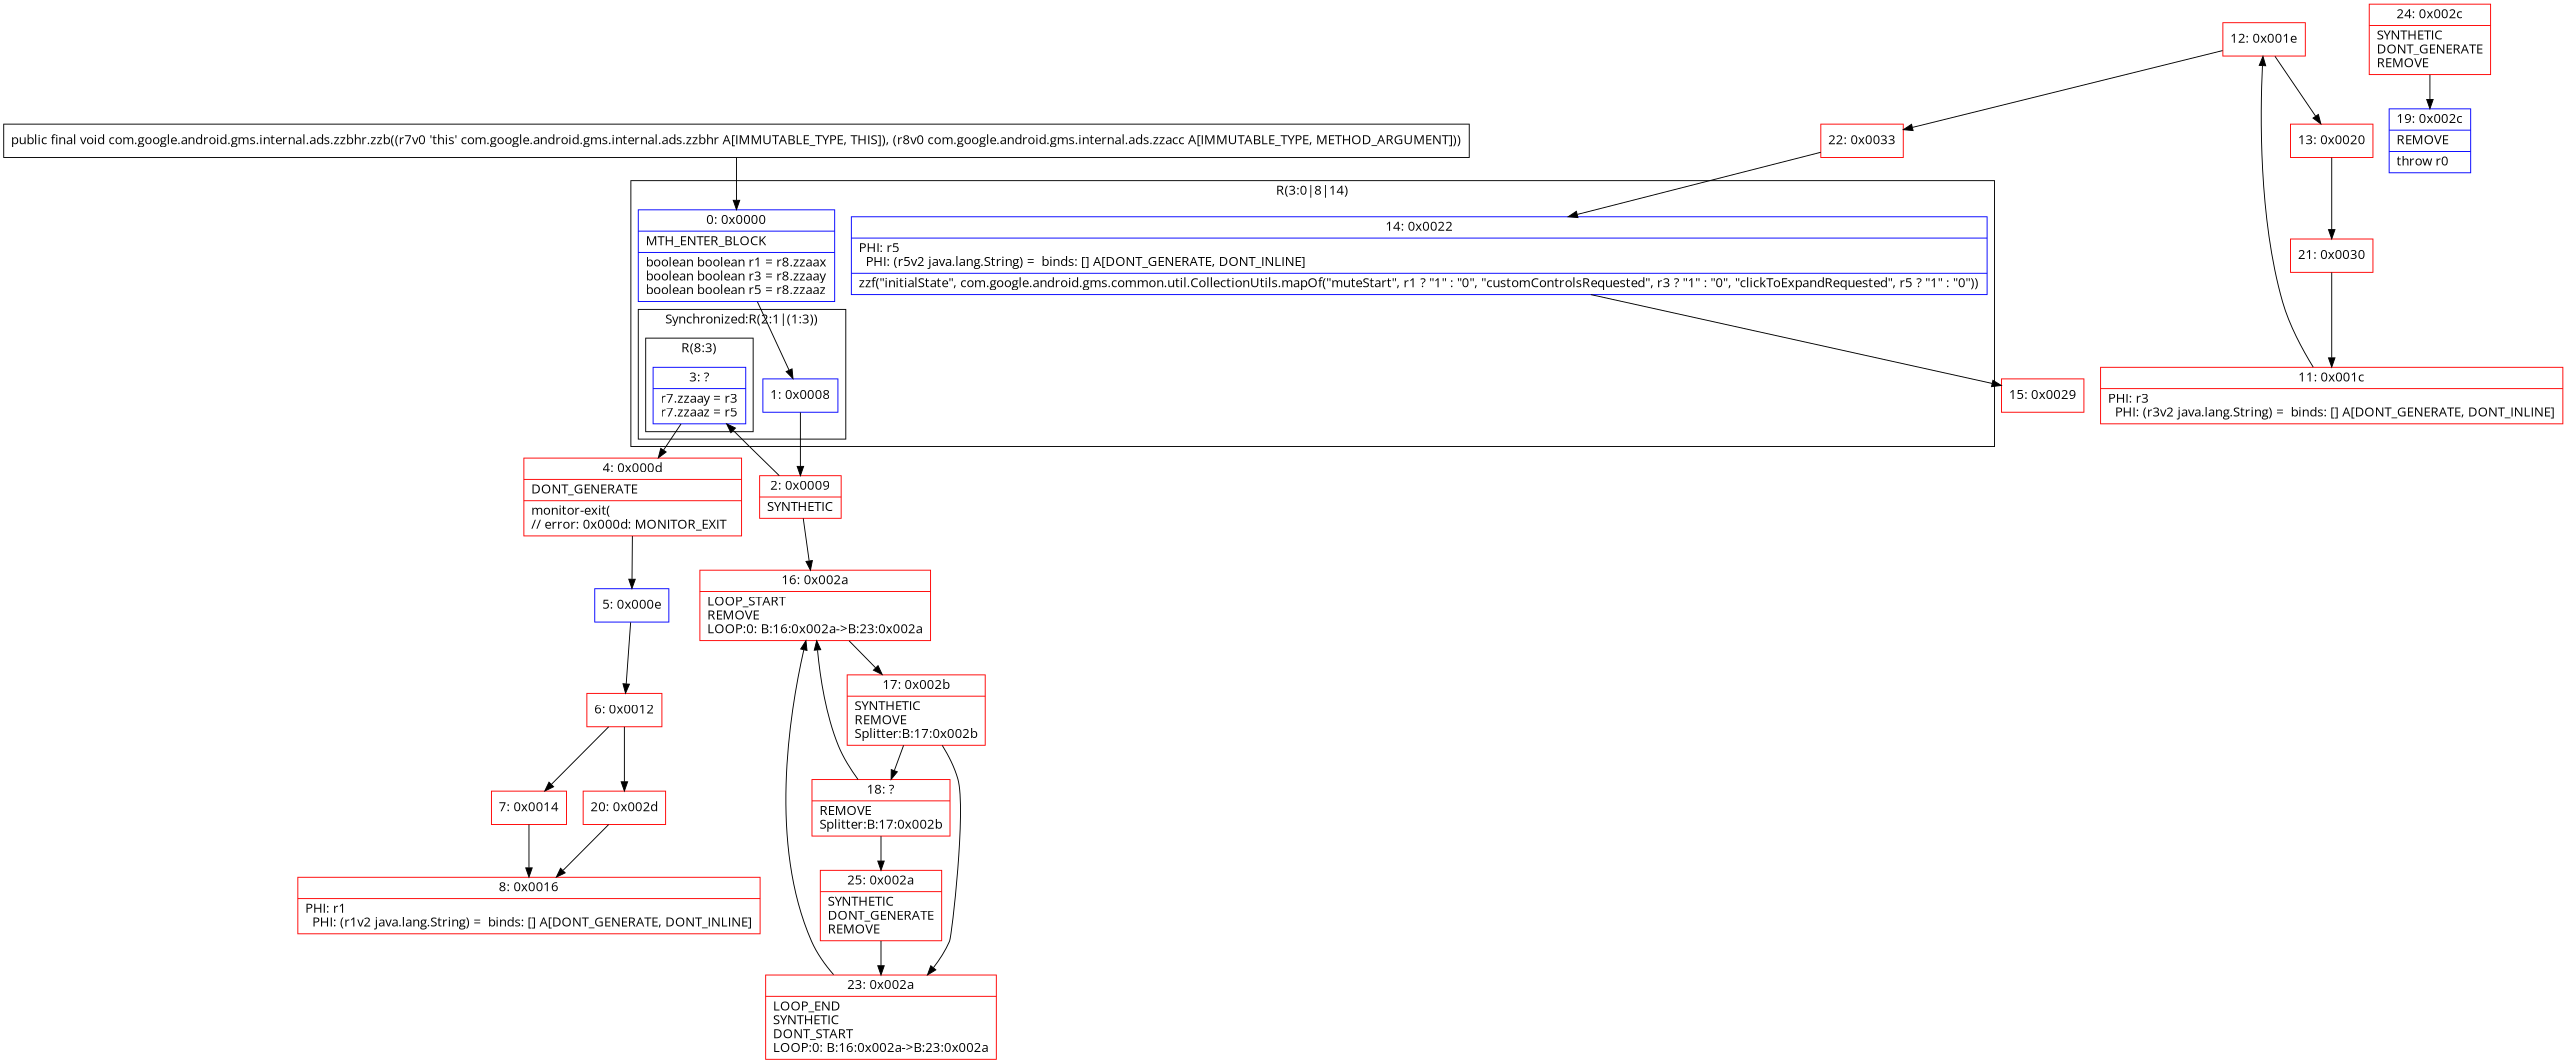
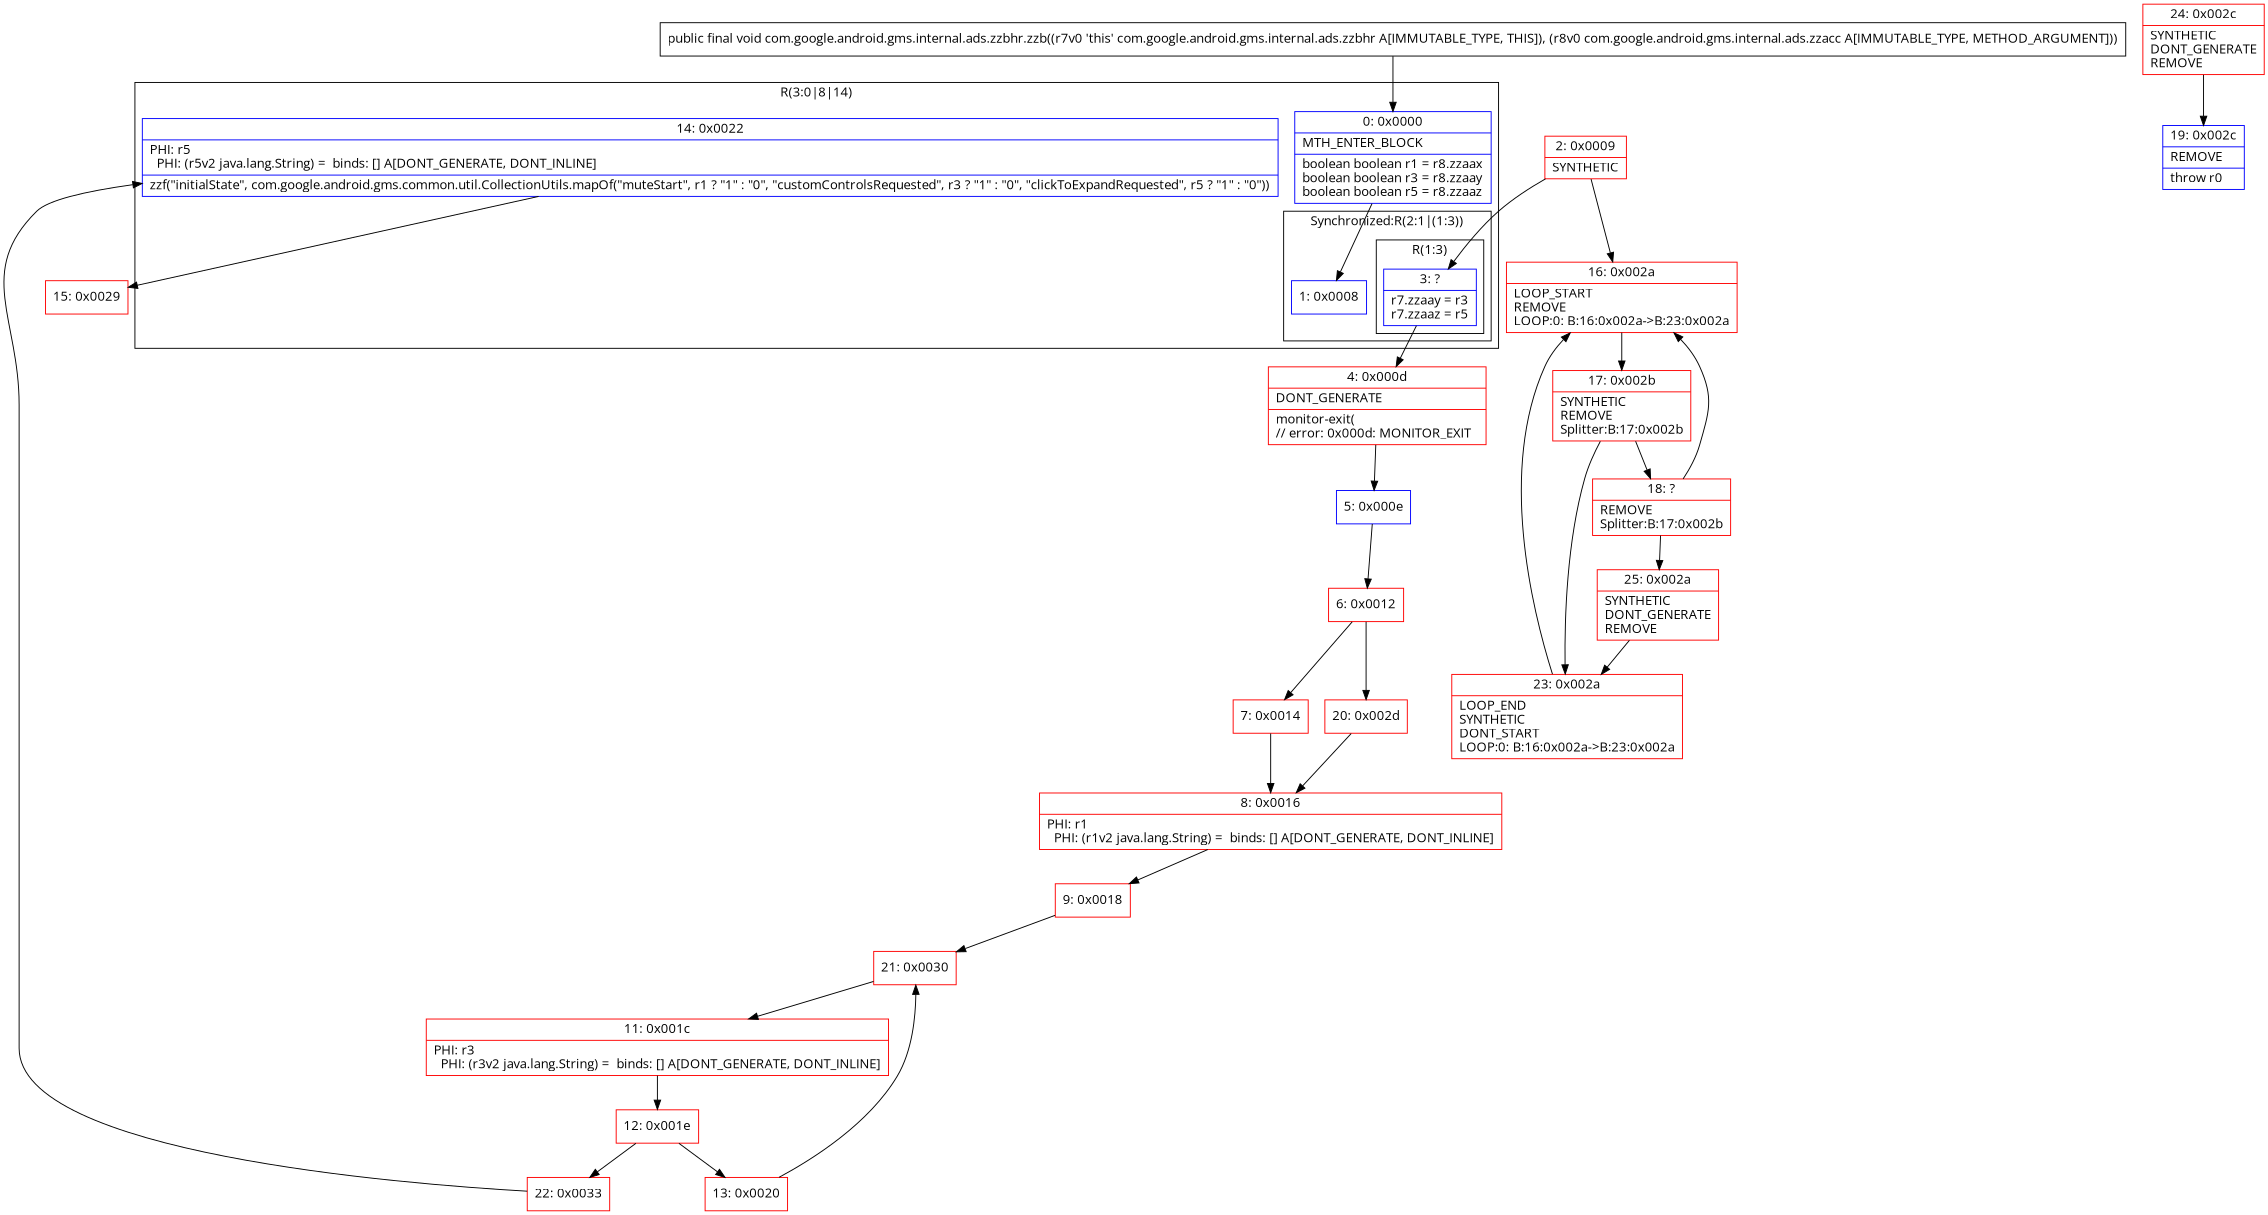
(699, 349) -> (1430, 251)
(800, 433) -> none
none -> (1093, 900)
